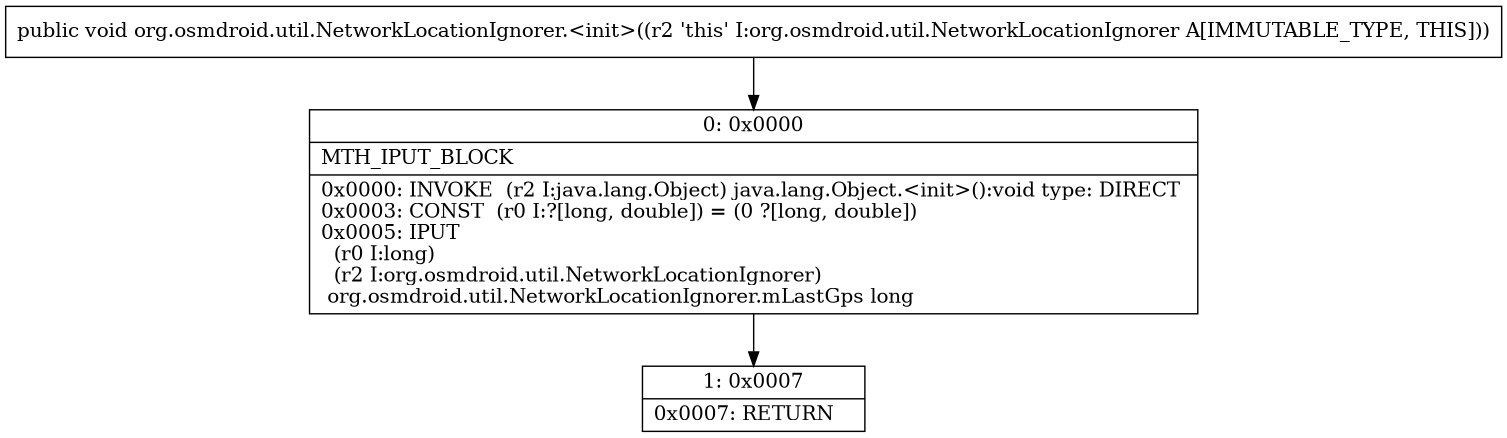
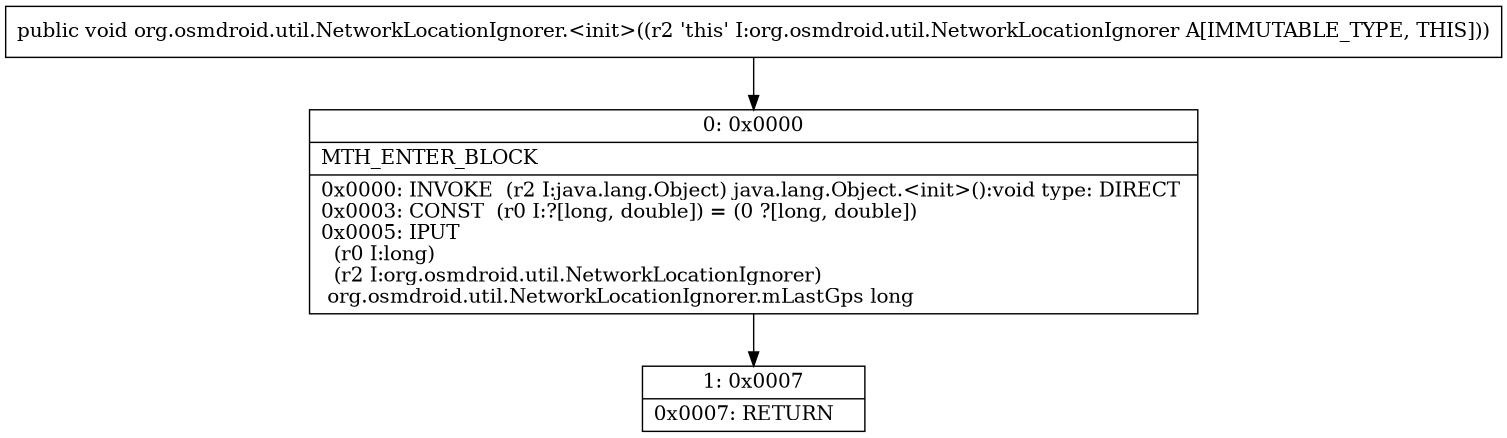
(417, 158) -> (430, 158)
